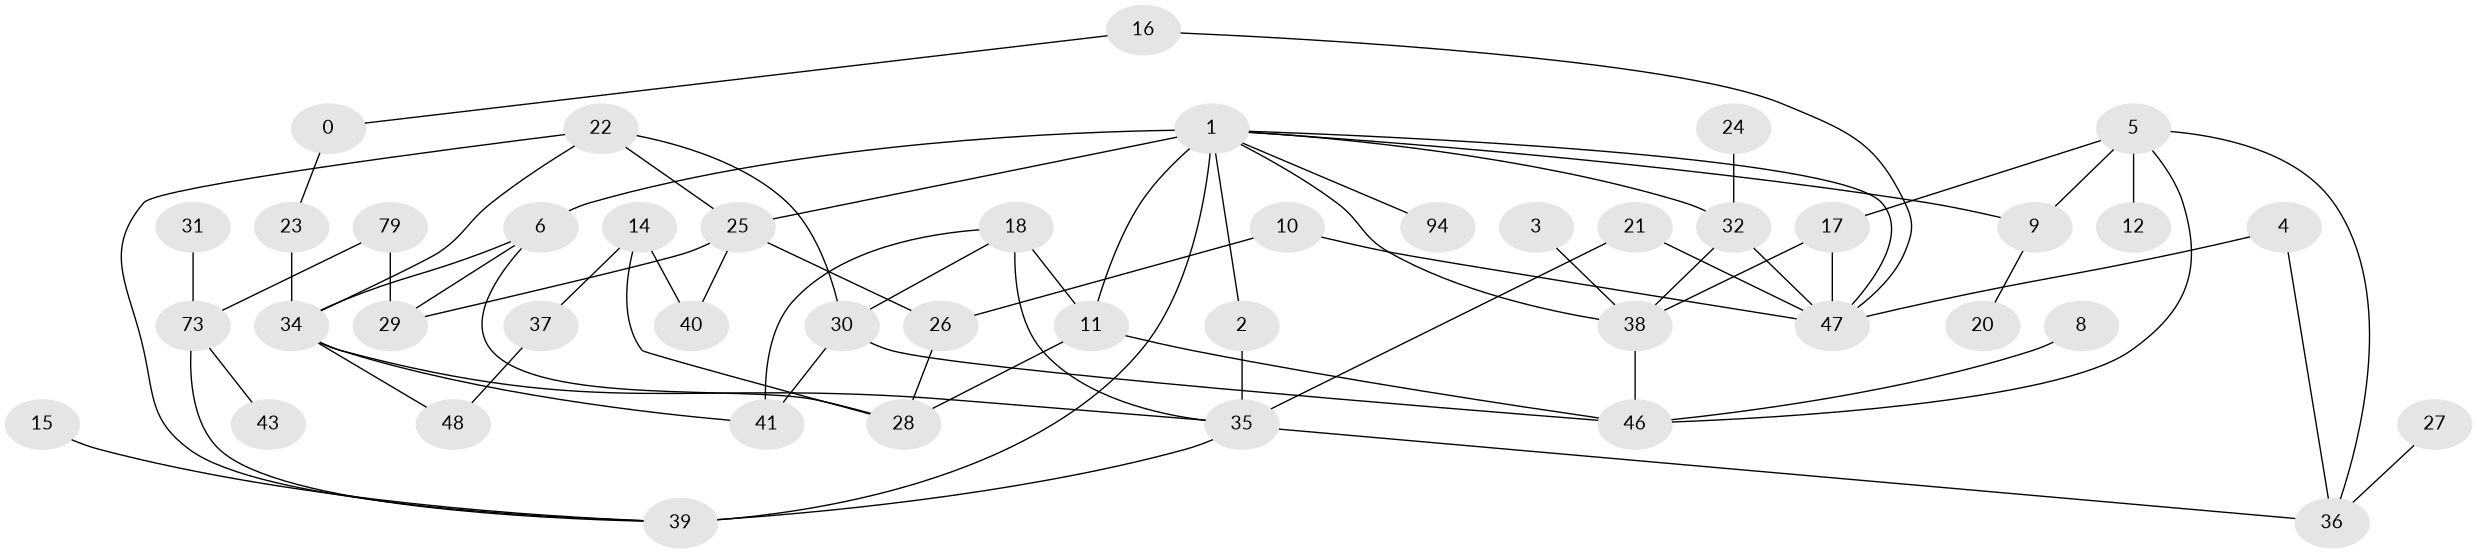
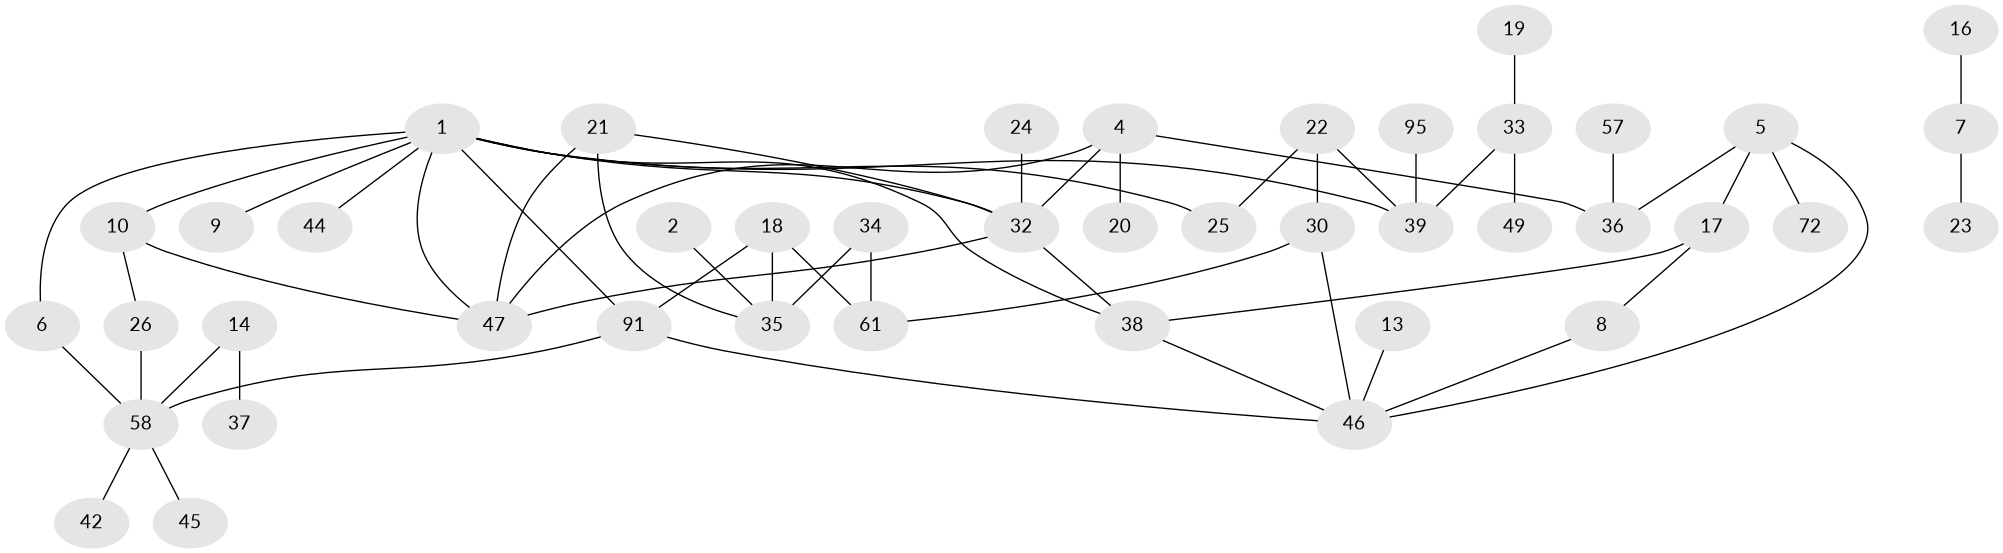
(1627, 70) -> none
(329, 129) -> (1961, 129)
none -> (752, 154)
none -> (1077, 172)
(2084, 178) -> none
(193, 227) -> none
(390, 227) -> (1515, 30)
(1227, 227) -> (275, 169)
(1438, 227) -> (315, 227)
(1537, 227) -> none
(2134, 227) -> (1810, 227)
(455, 239) -> none
(292, 267) -> none
(415, 275) -> none
(839, 277) -> none
(929, 277) -> none
(1832, 277) -> (1657, 277)
(2009, 277) -> (1120, 178)
(193, 326) -> (1515, 129)
(390, 326) -> none
(692, 326) -> none
(1091, 326) -> (634, 326)
none -> (1393, 326)
(42, 425) -> (1416, 129)
(268, 425) -> (1515, 227)
(453, 425) -> none
(767, 425) -> (871, 326)
(904, 425) -> (141, 425)
(2435, 425) -> (1613, 129)
(1787, 474) -> none
(967, 493) -> none
none -> (92, 523)
none -> (190, 523)
